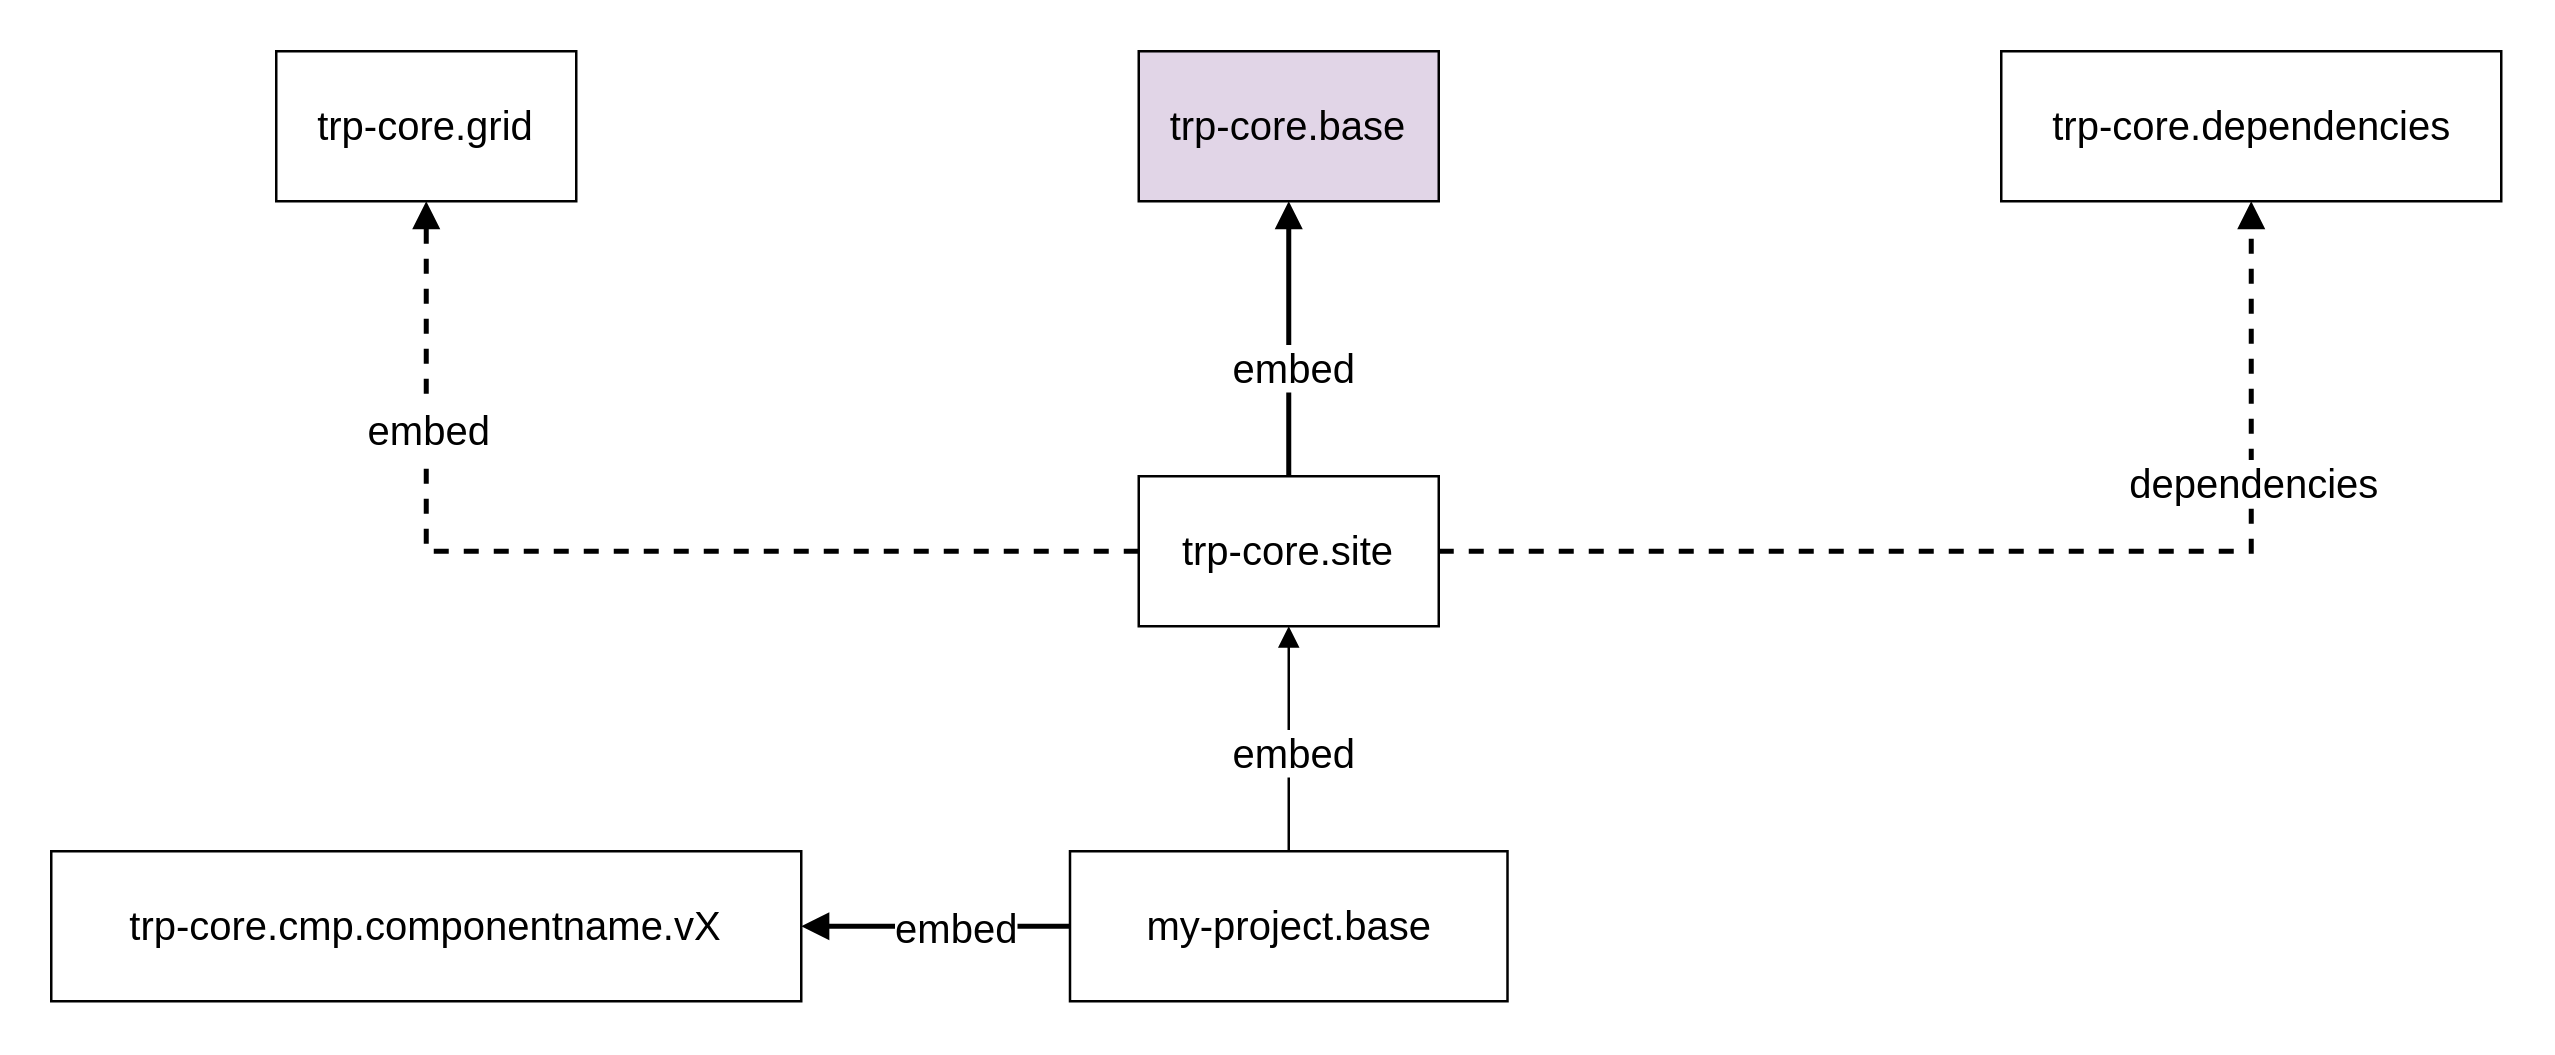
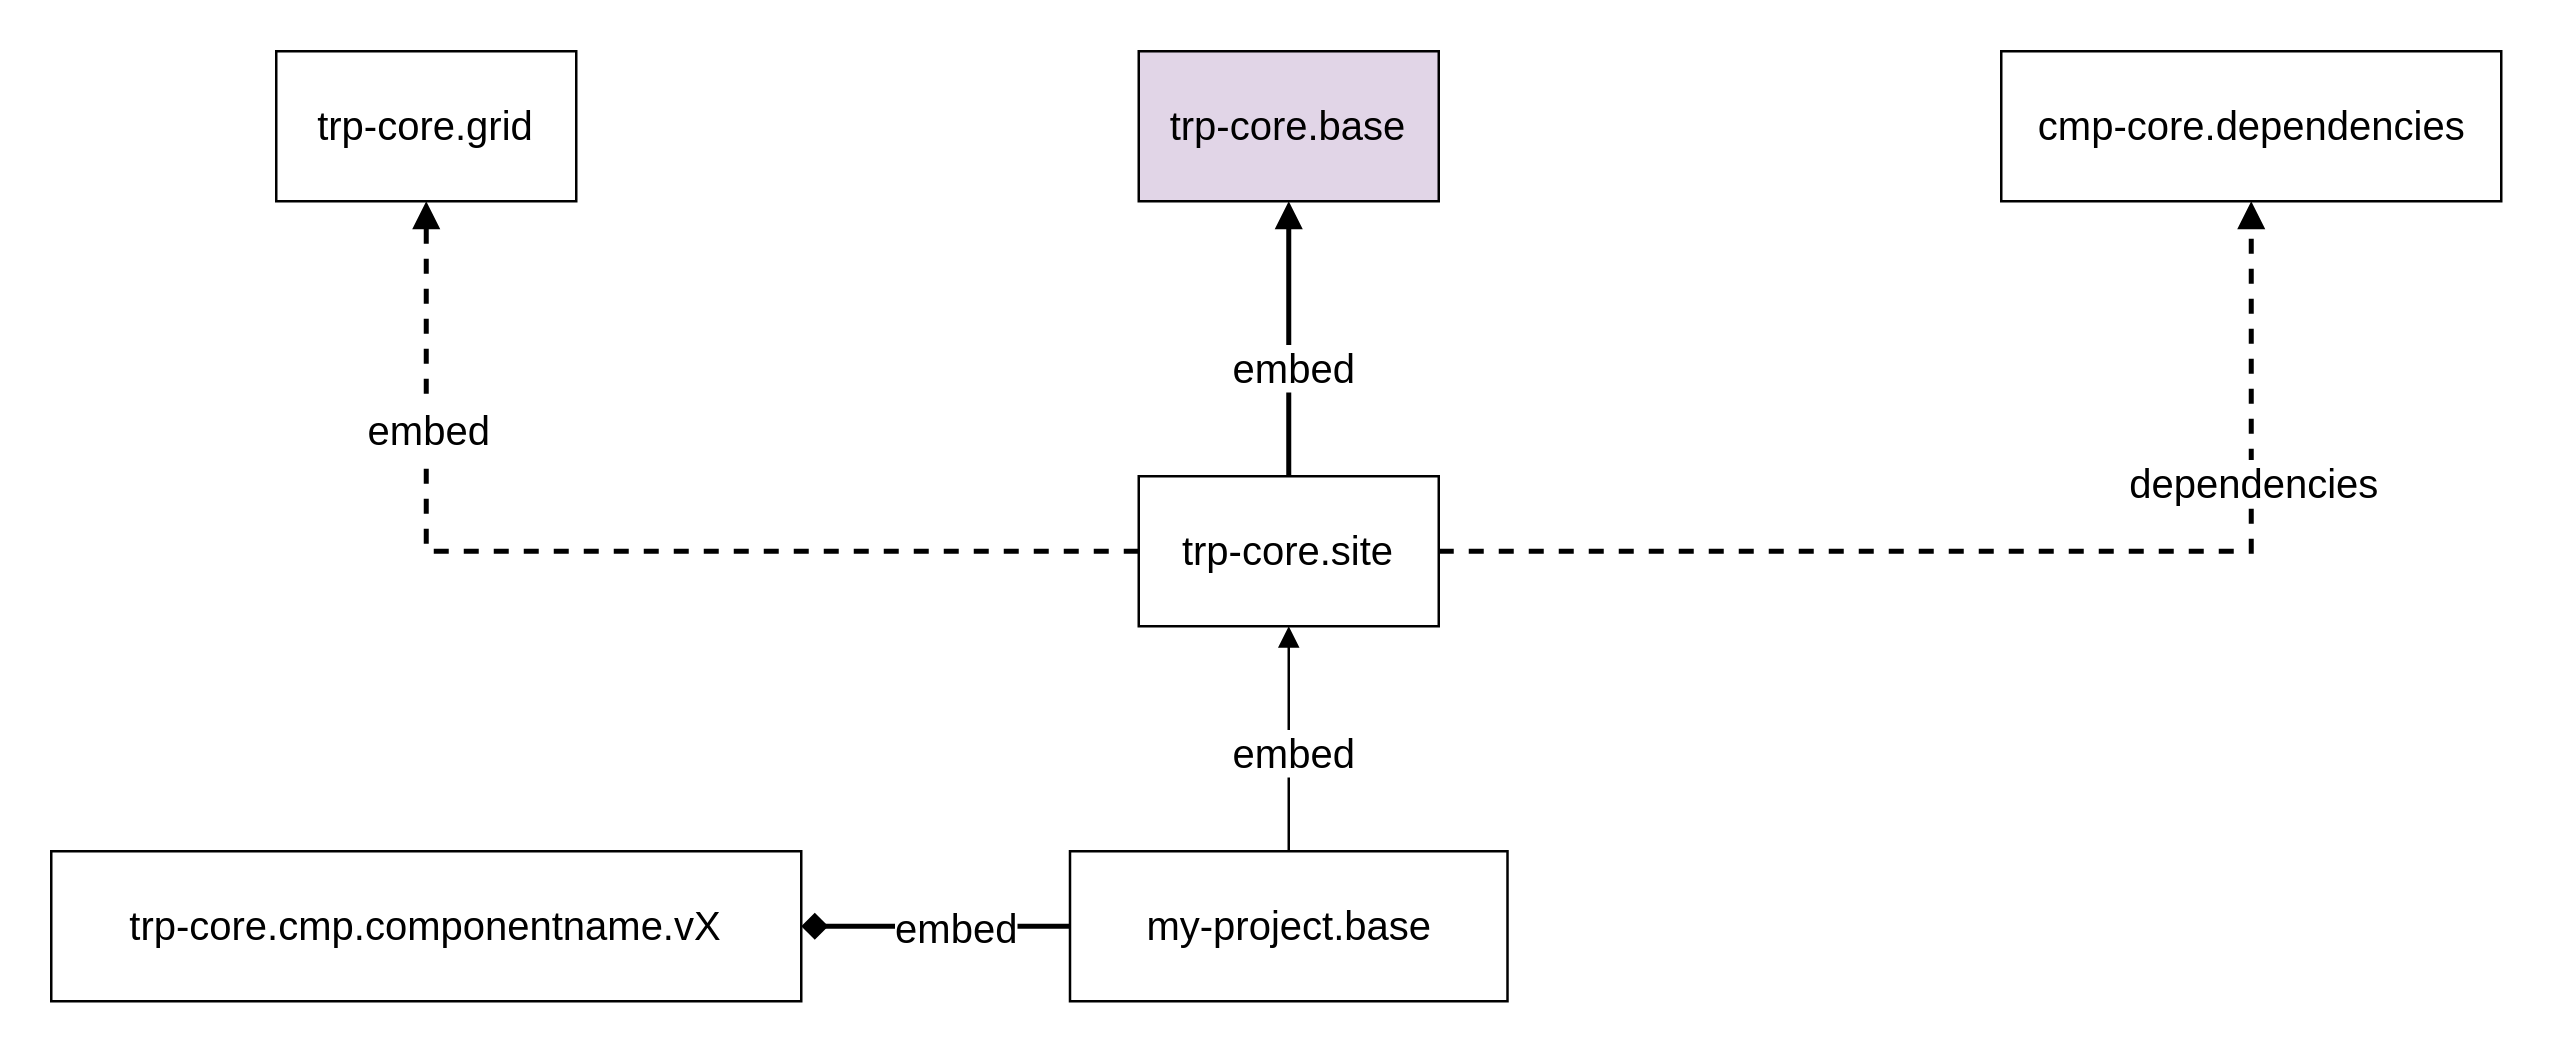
(2253, 126) -> (2253, 126)
(829, 926) -> (828, 926)
